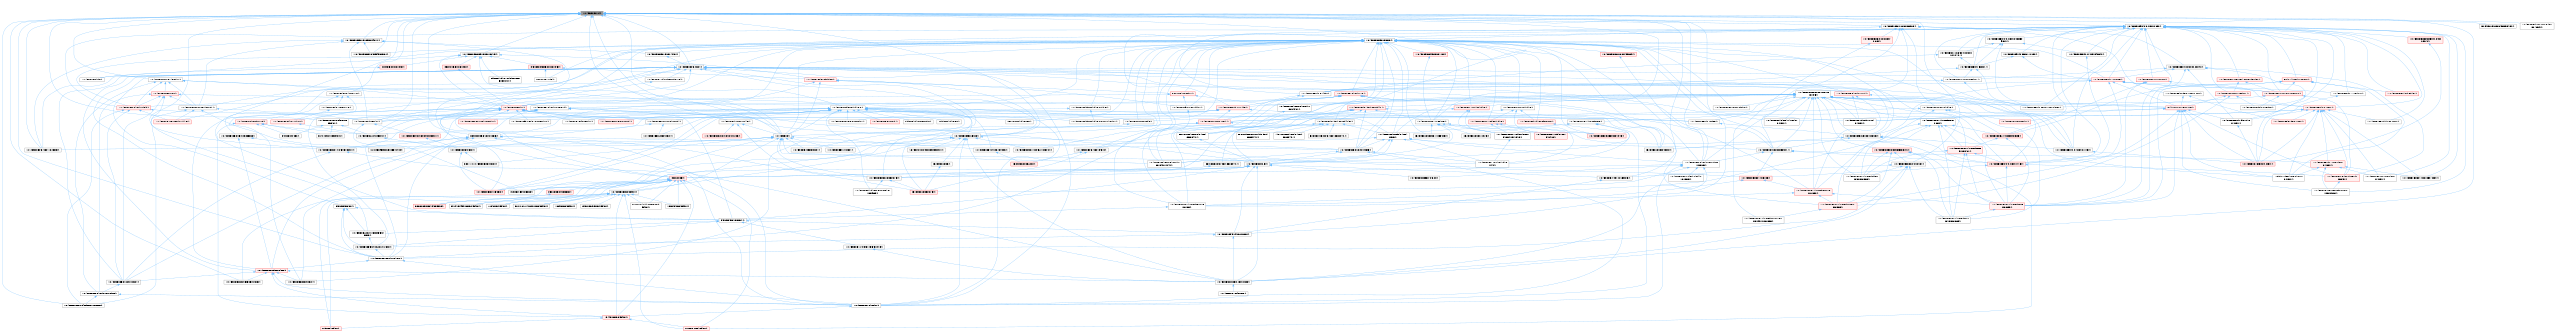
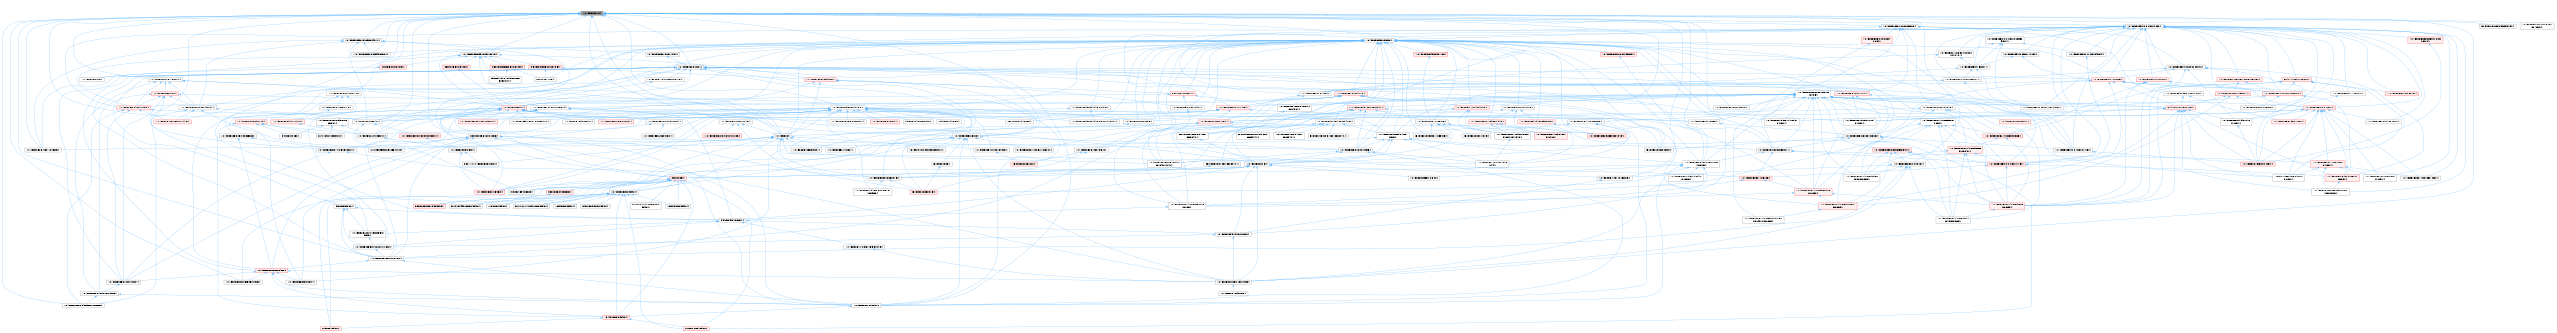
none -> (507, 67)
